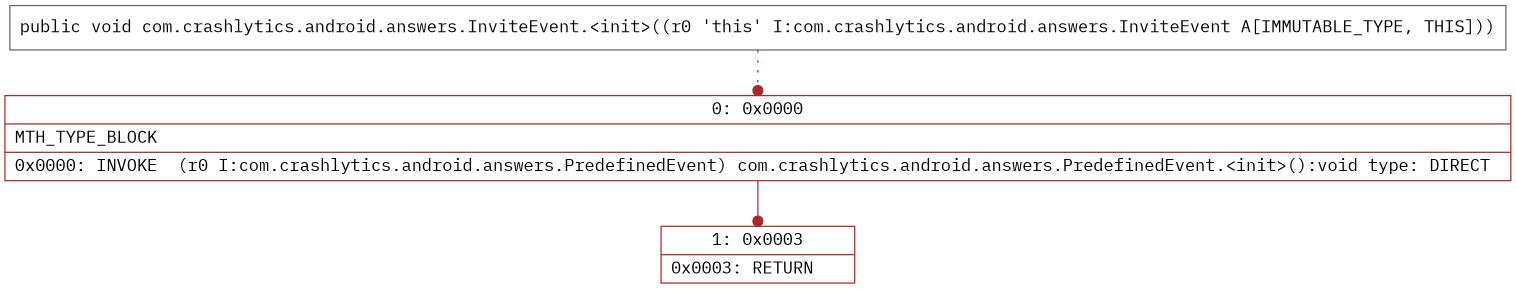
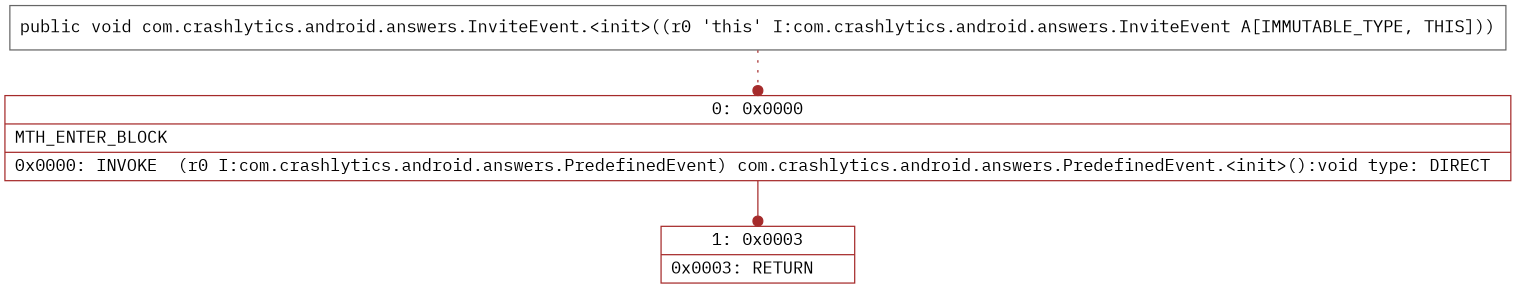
(86, 138) -> (91, 138)
